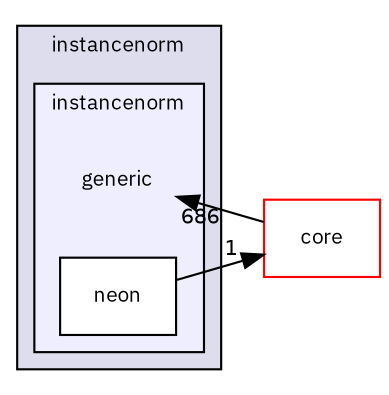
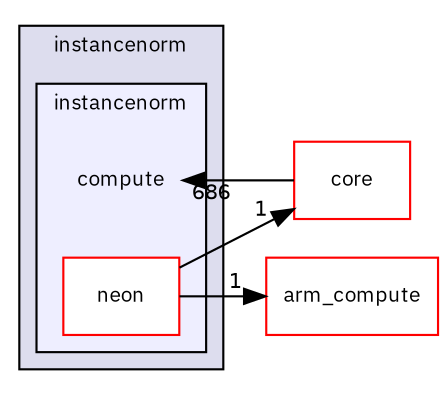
(118, 180) -> (121, 180)
(118, 296) -> (121, 296)
none -> (352, 296)
